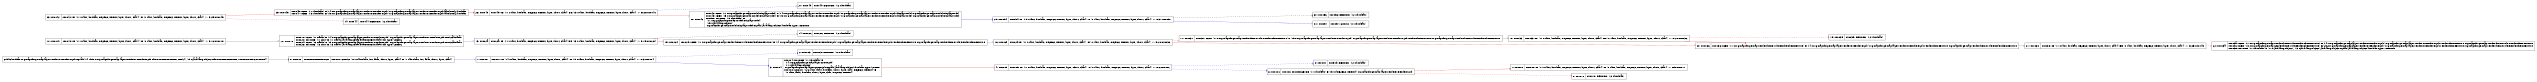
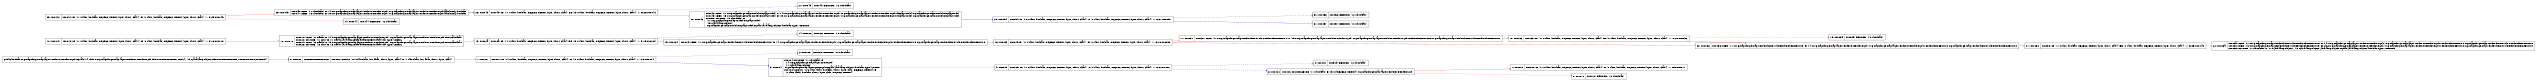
(471, 13) -> (471, 13)
(1349, 24) -> (1349, 24)
(938, 68) -> (938, 68)
